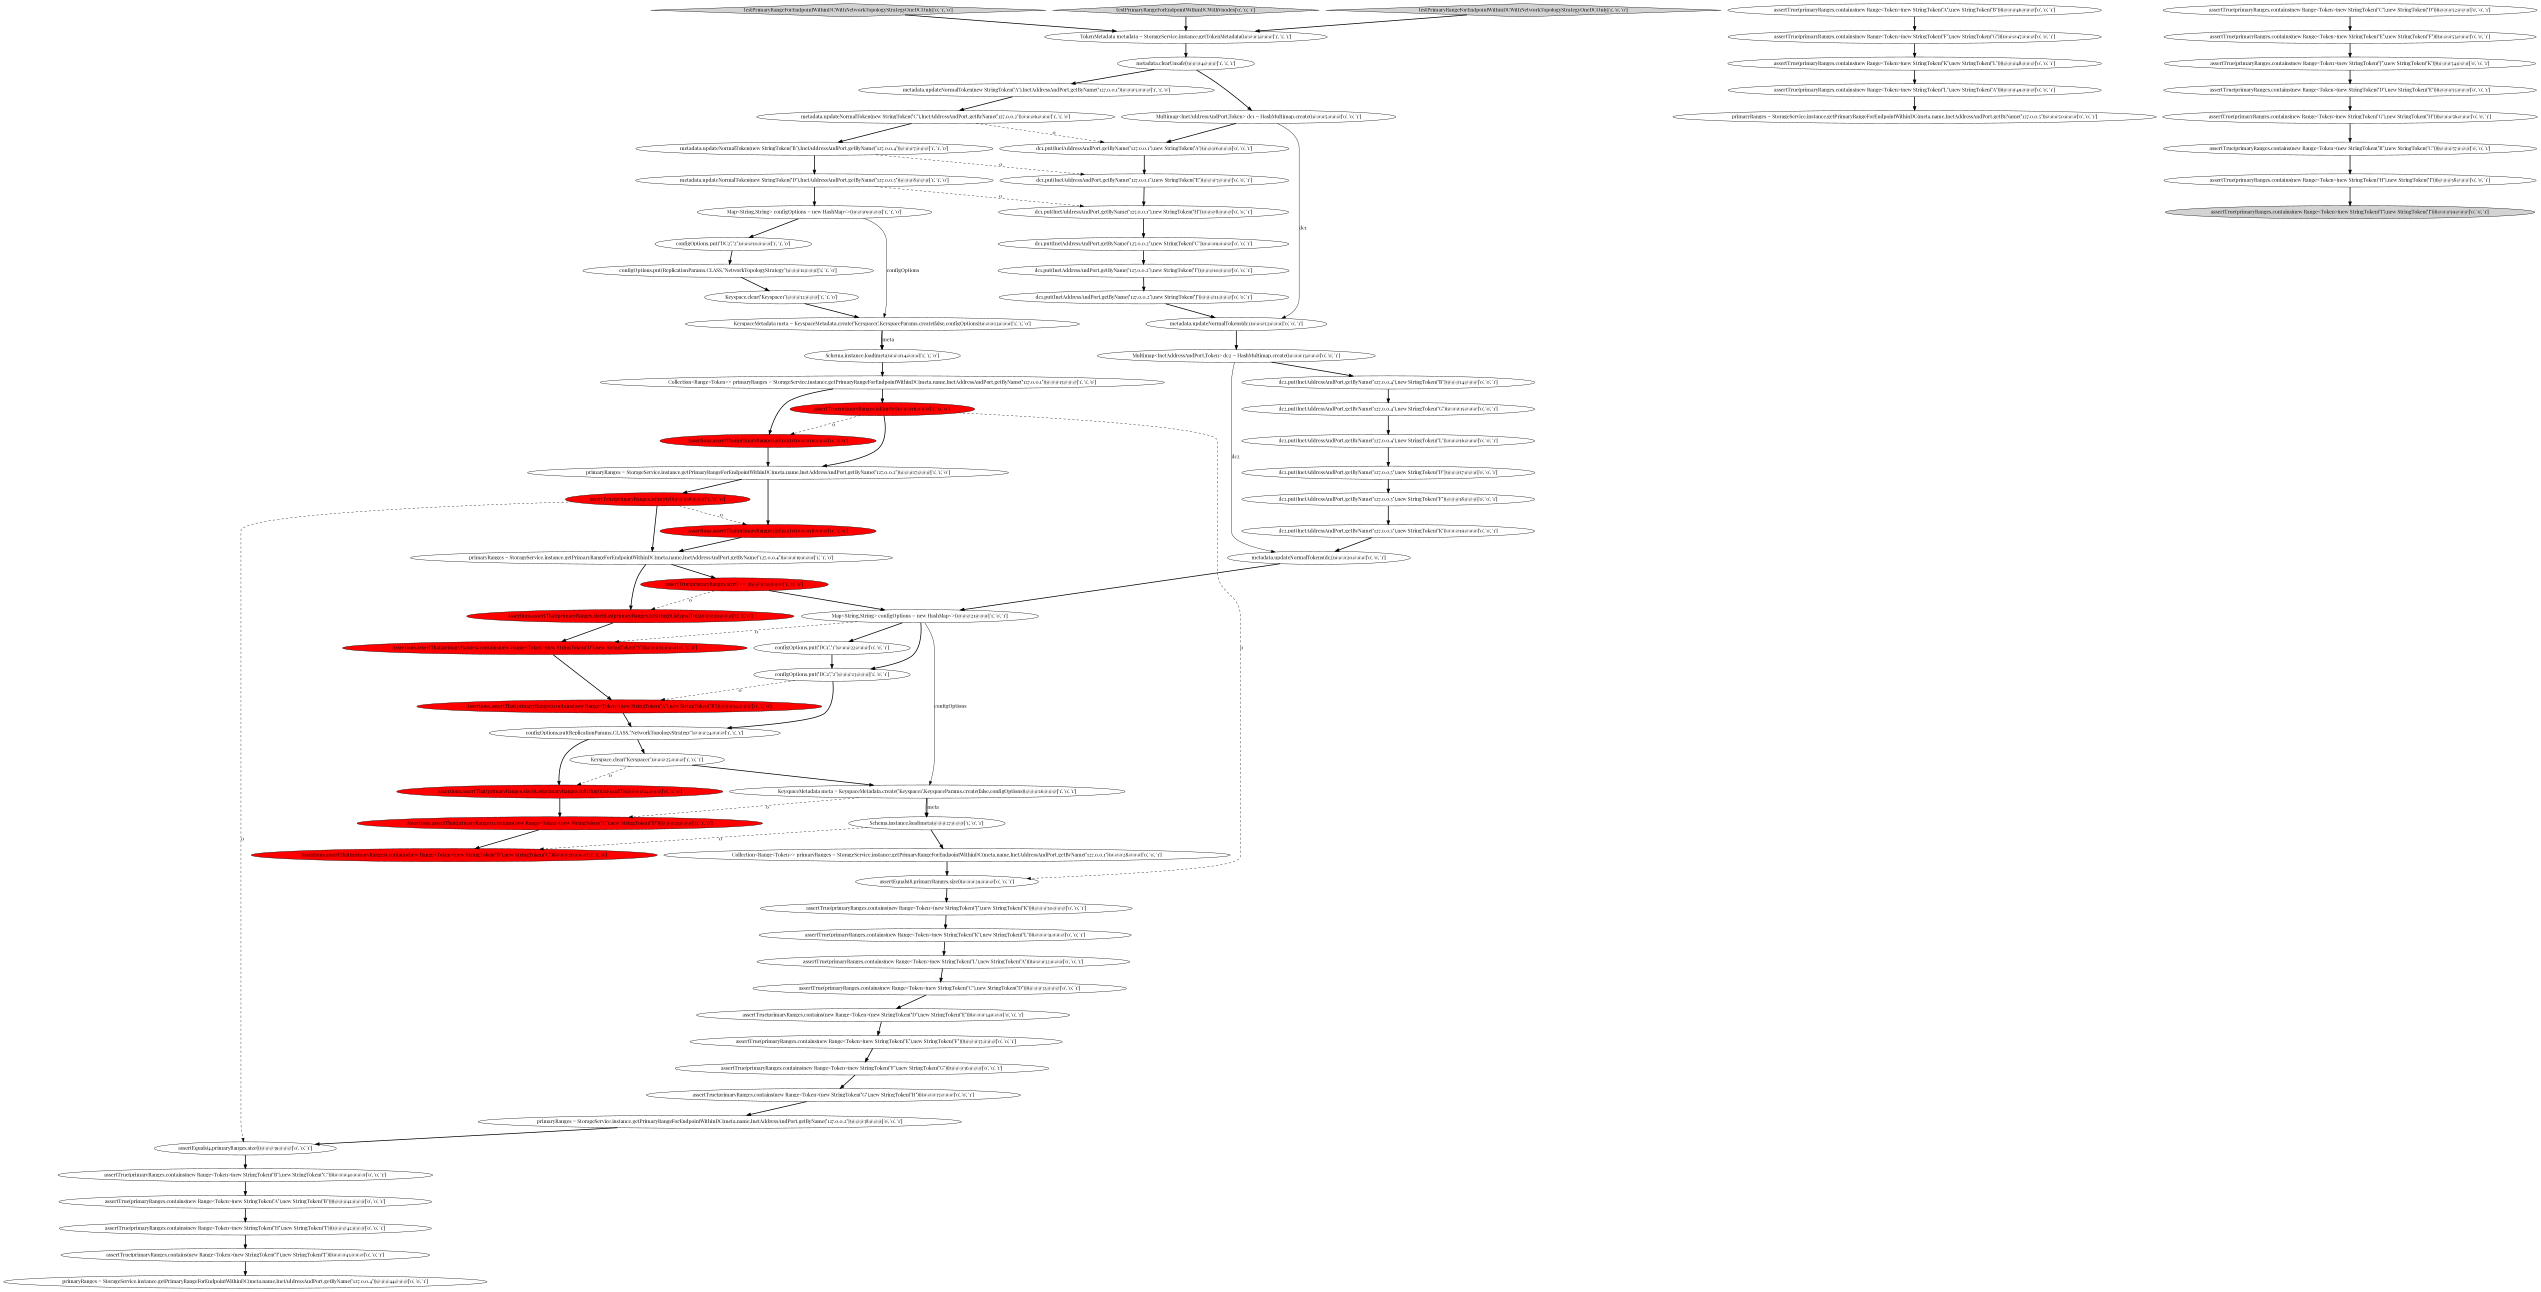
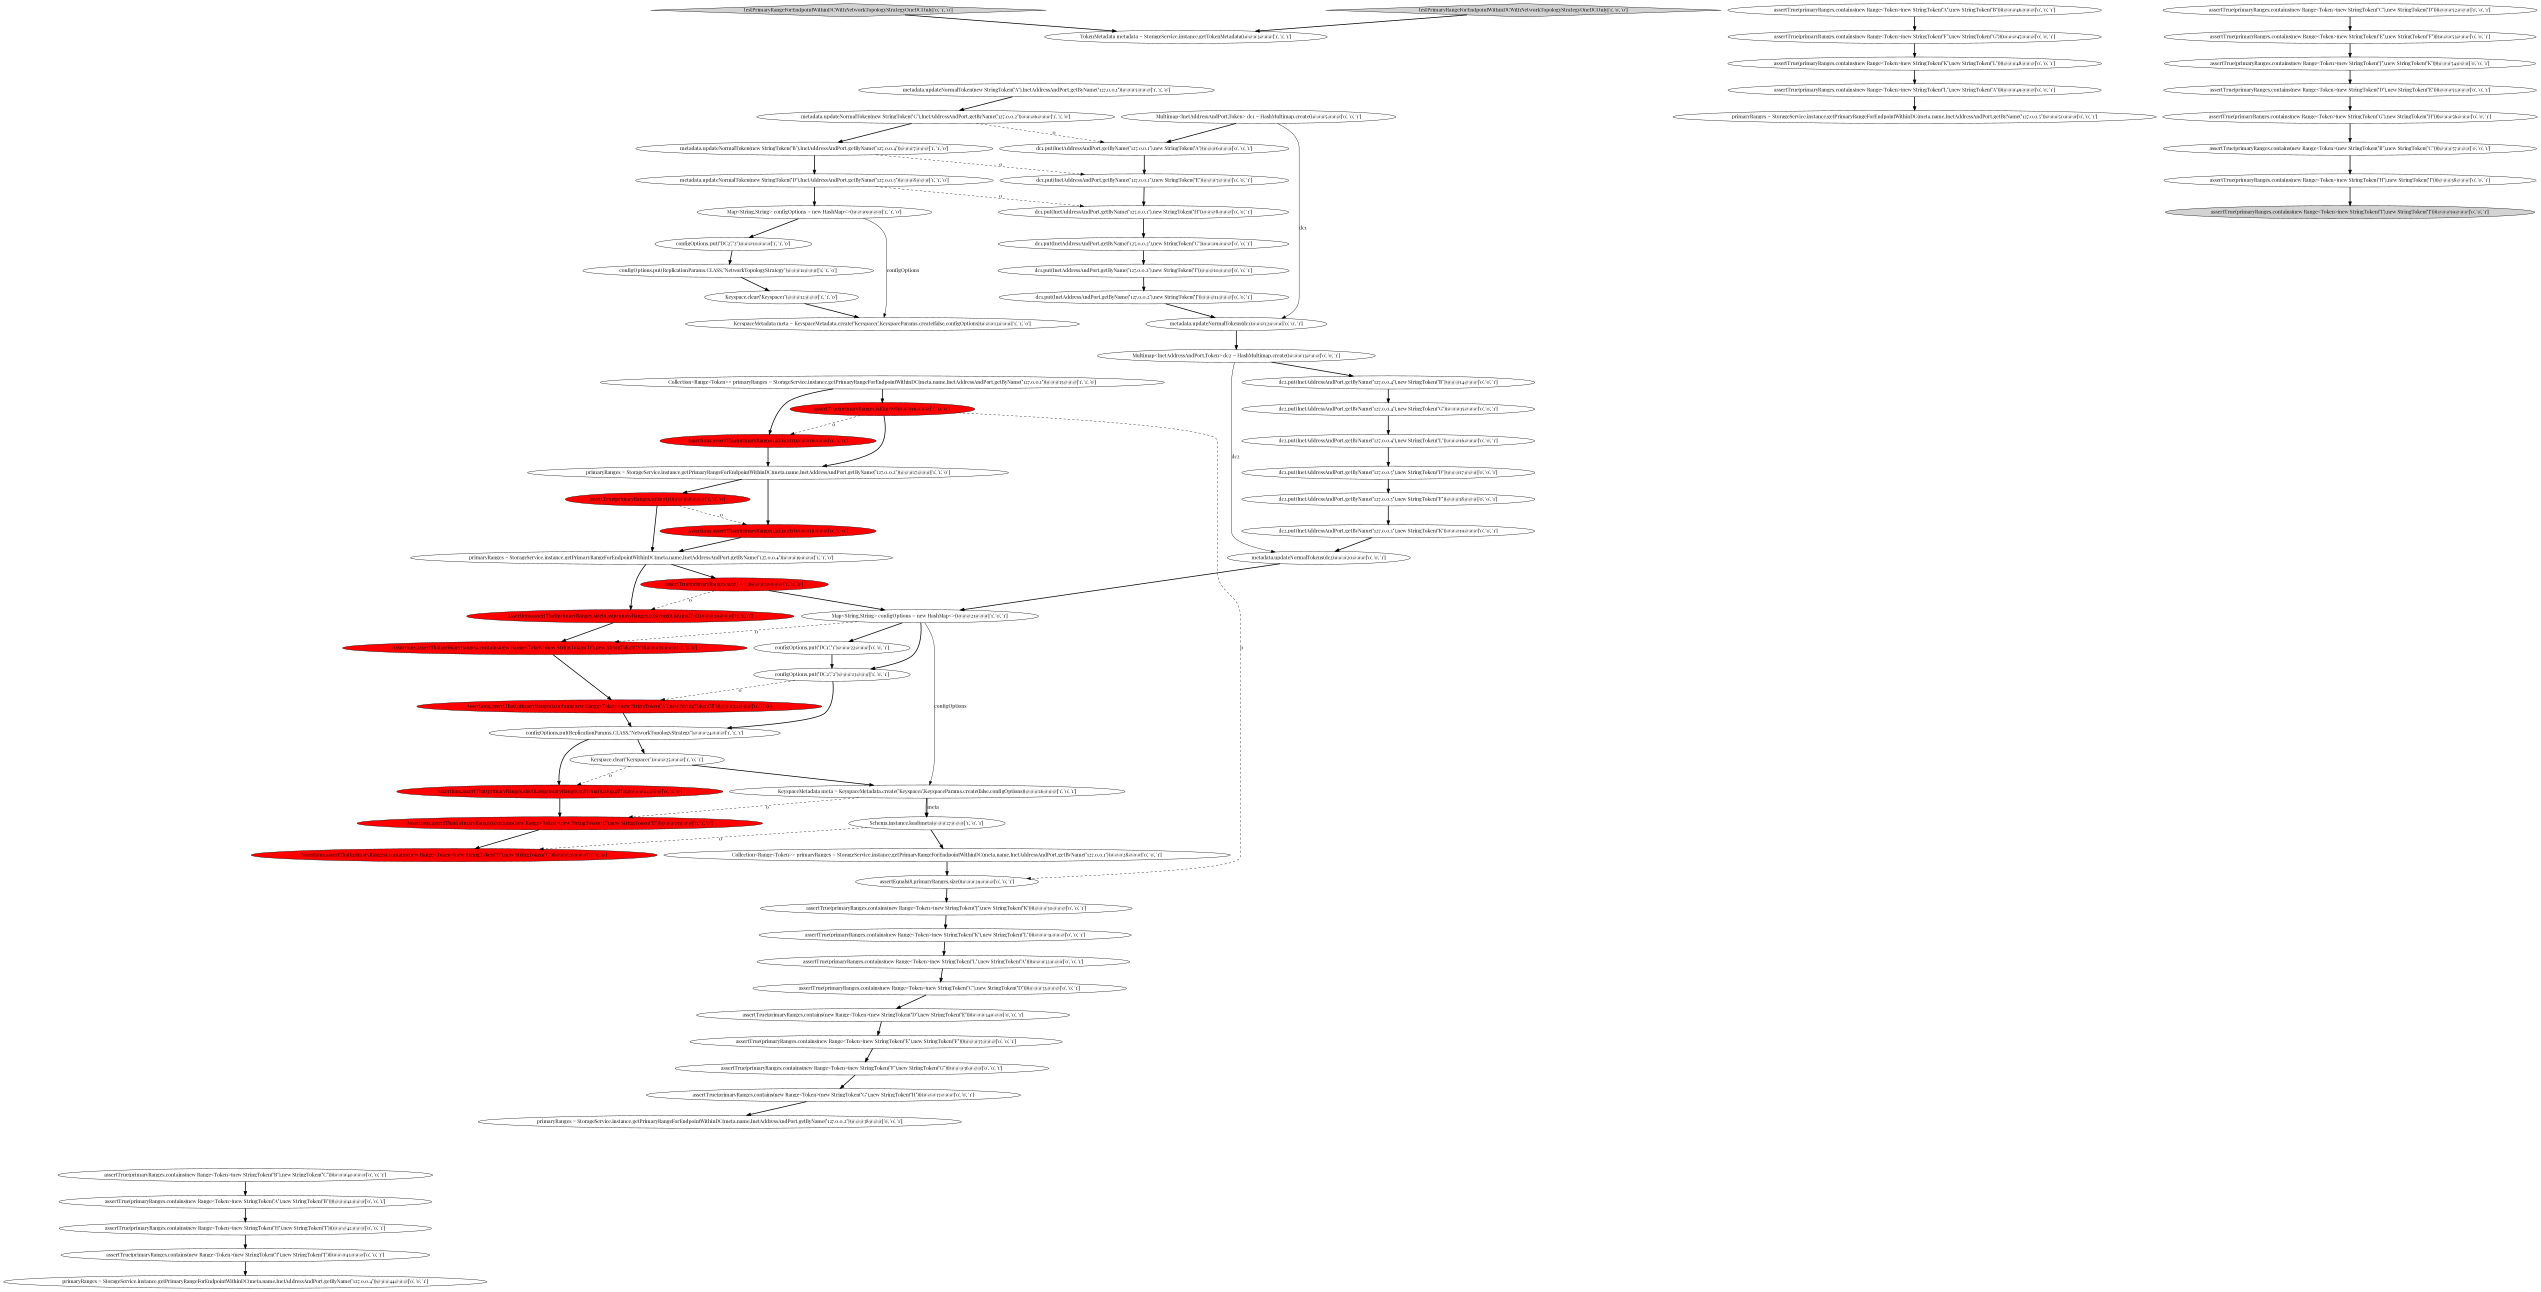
(1186, 10) -> none
(1186, 64) -> none
(882, 356) -> none
(245, 1148) -> none
